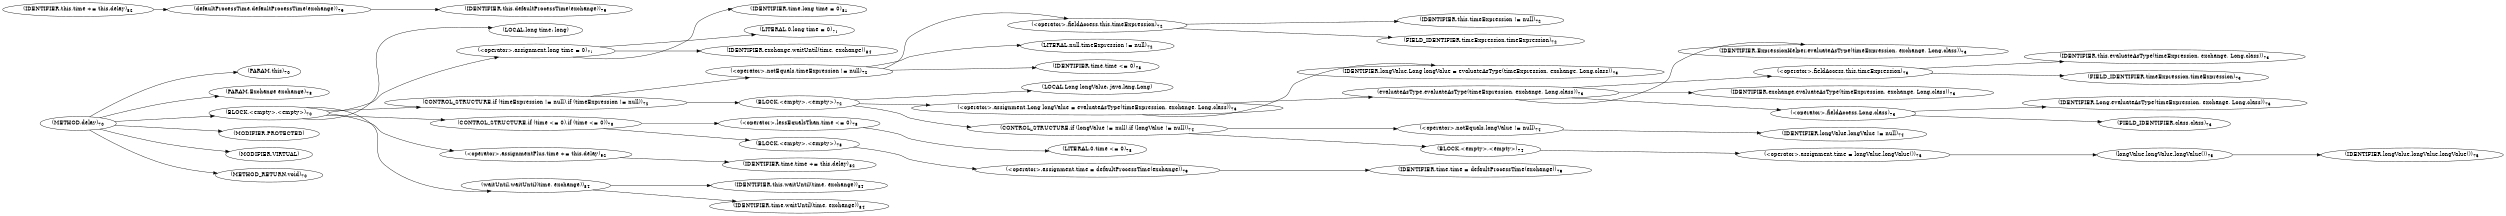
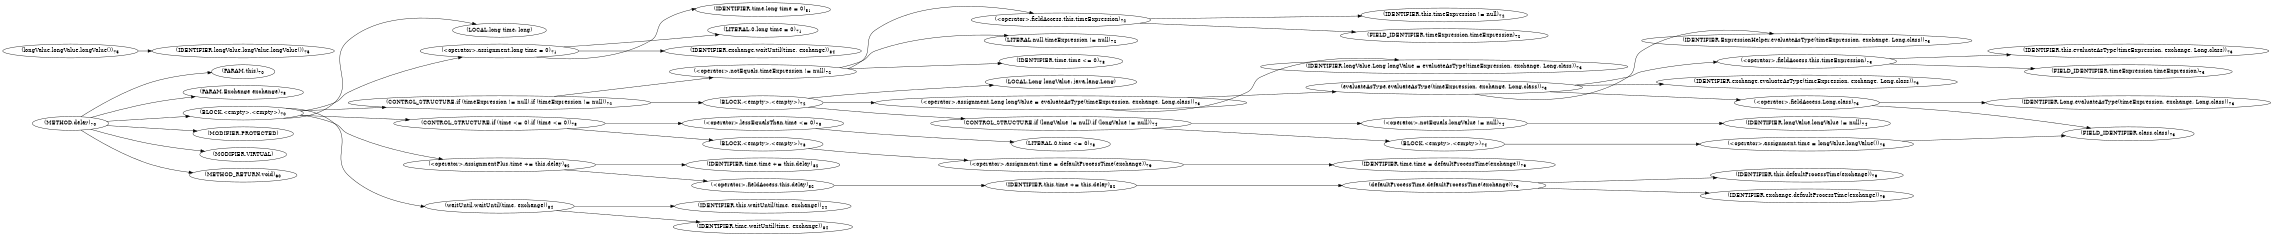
(2021, 155) -> (1982, 138)
(304, 175) -> (278, 175)
(861, 185) -> (825, 206)
none -> (763, 186)
none -> (1807, 196)
